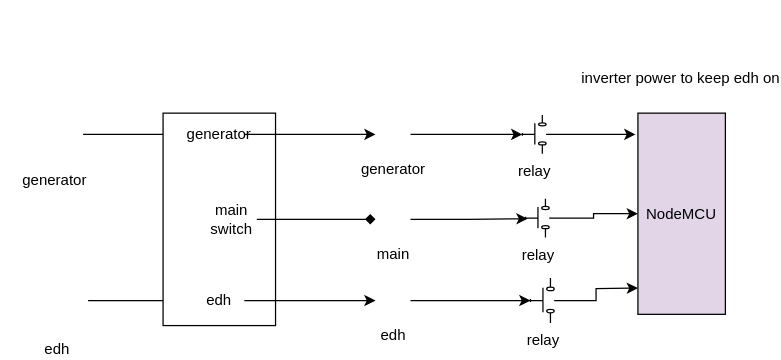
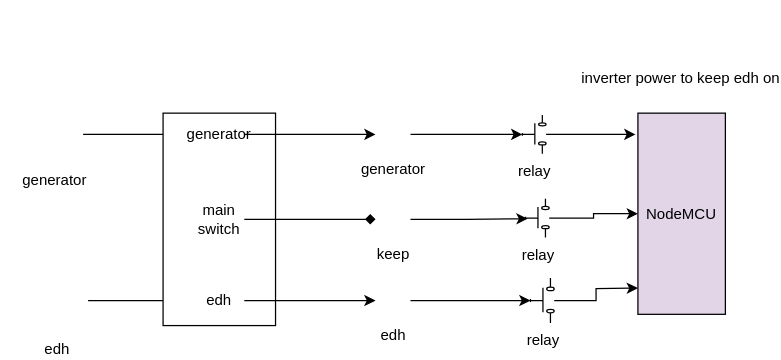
(232, 219) -> (219, 219)
(394, 255) -> (394, 255)
